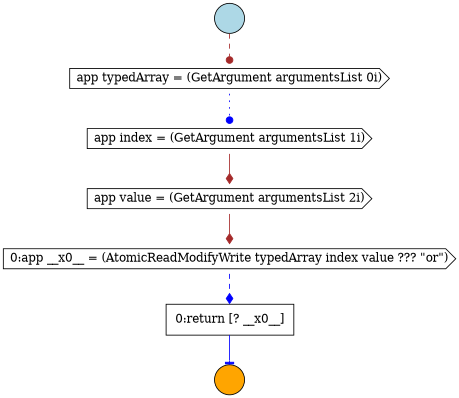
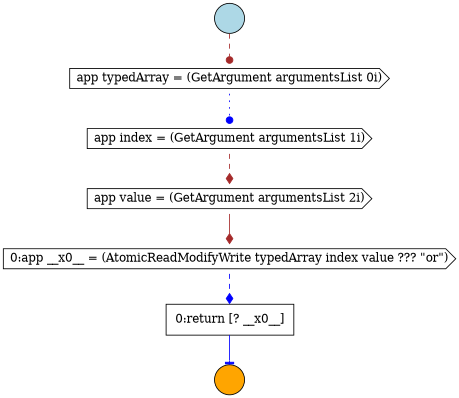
(230, 164) -> (230, 164)
